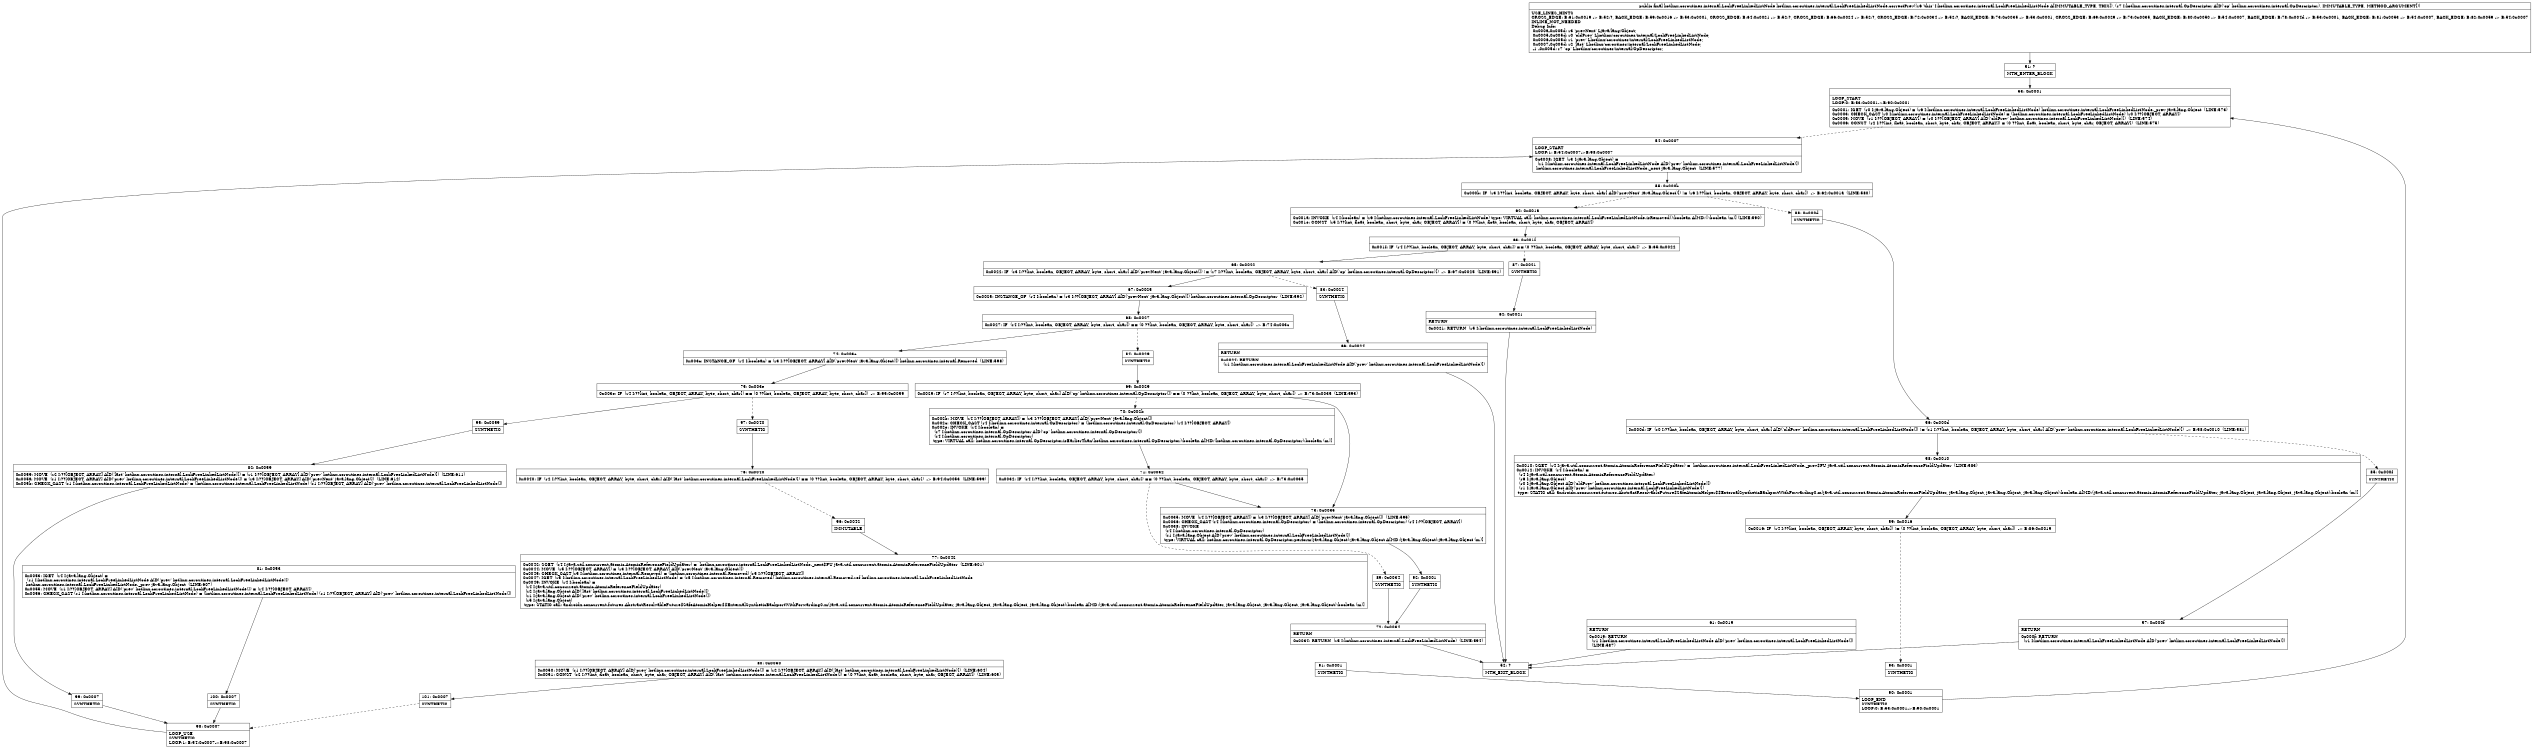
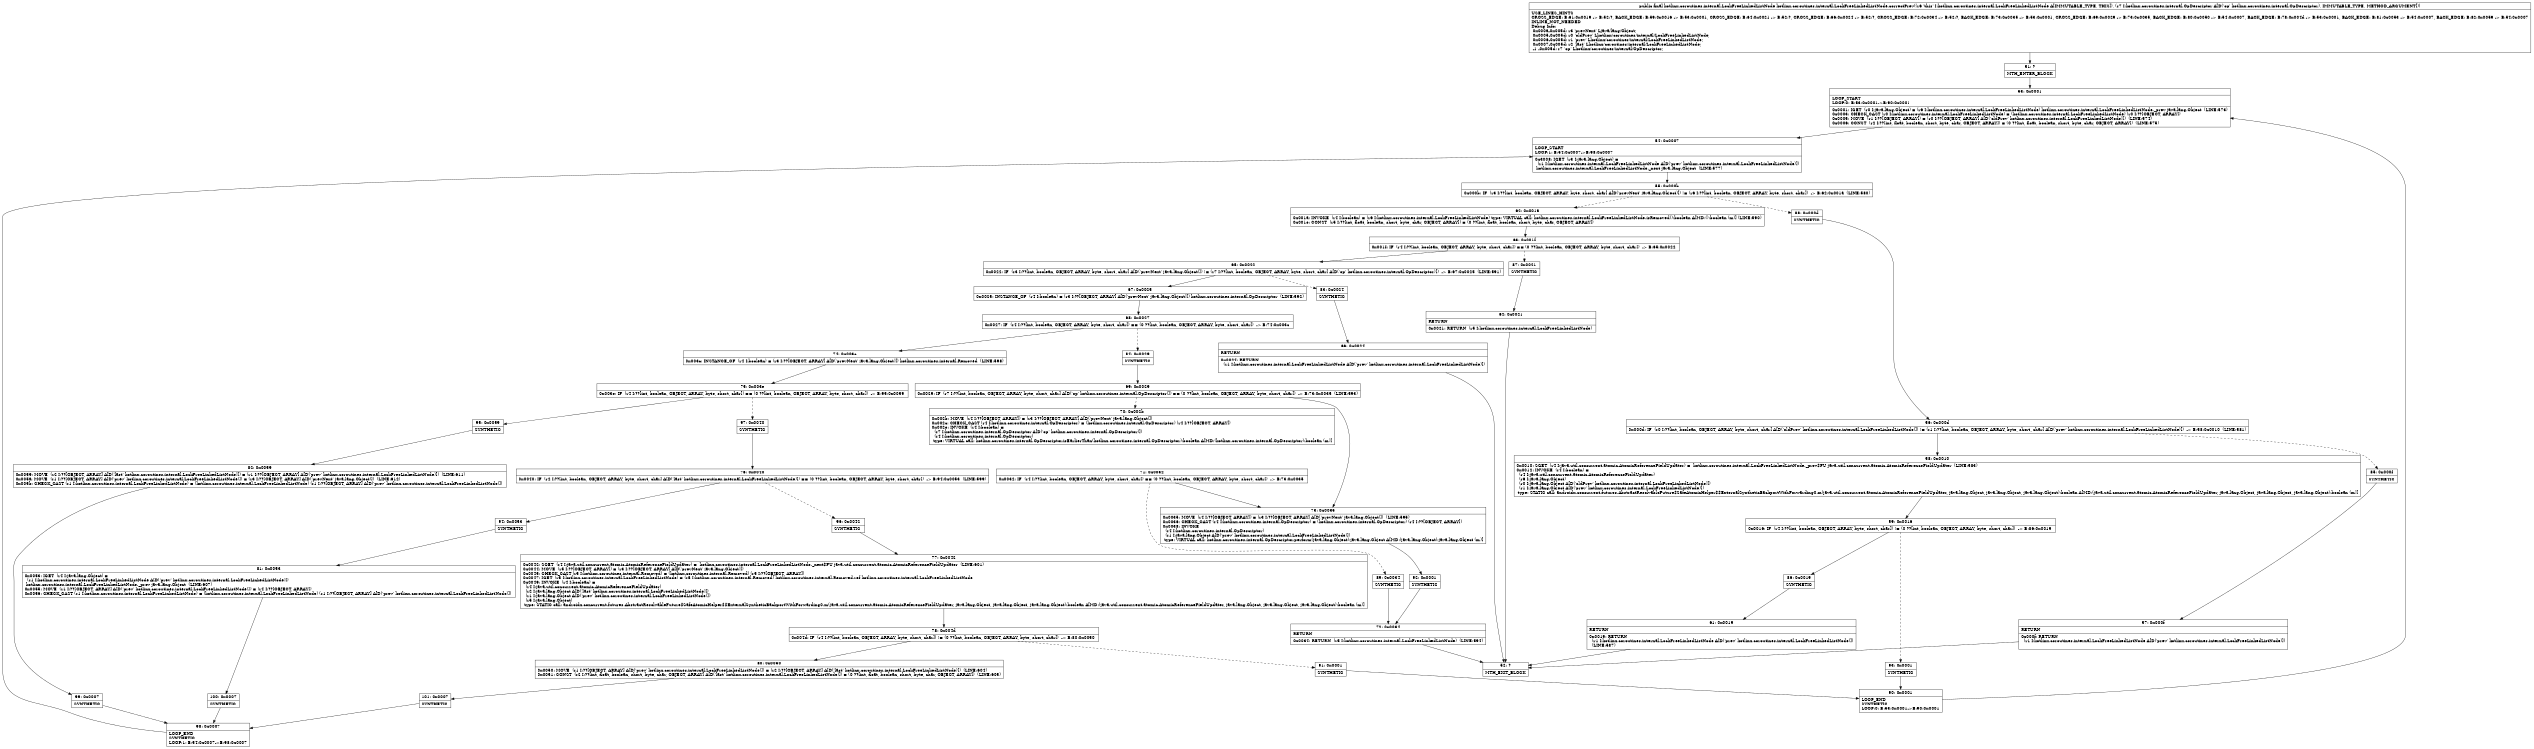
(1841, 132) -> (1841, 132)
(1144, 456) -> none
none -> (511, 525)
(848, 529) -> (847, 529)
none -> (1799, 582)
none -> (944, 634)
none -> (1901, 681)
(336, 716) -> (336, 716)
(181, 734) -> (181, 734)
